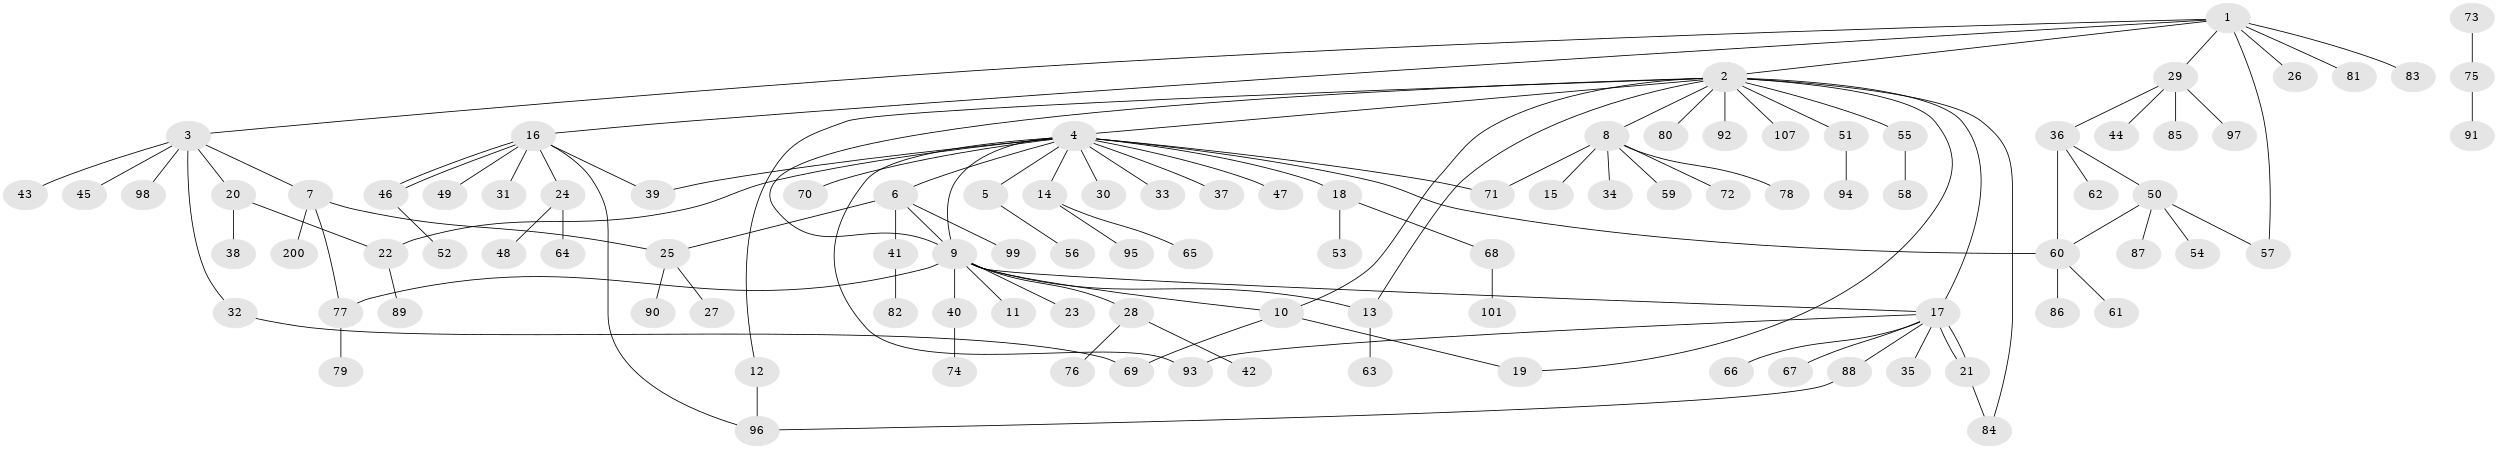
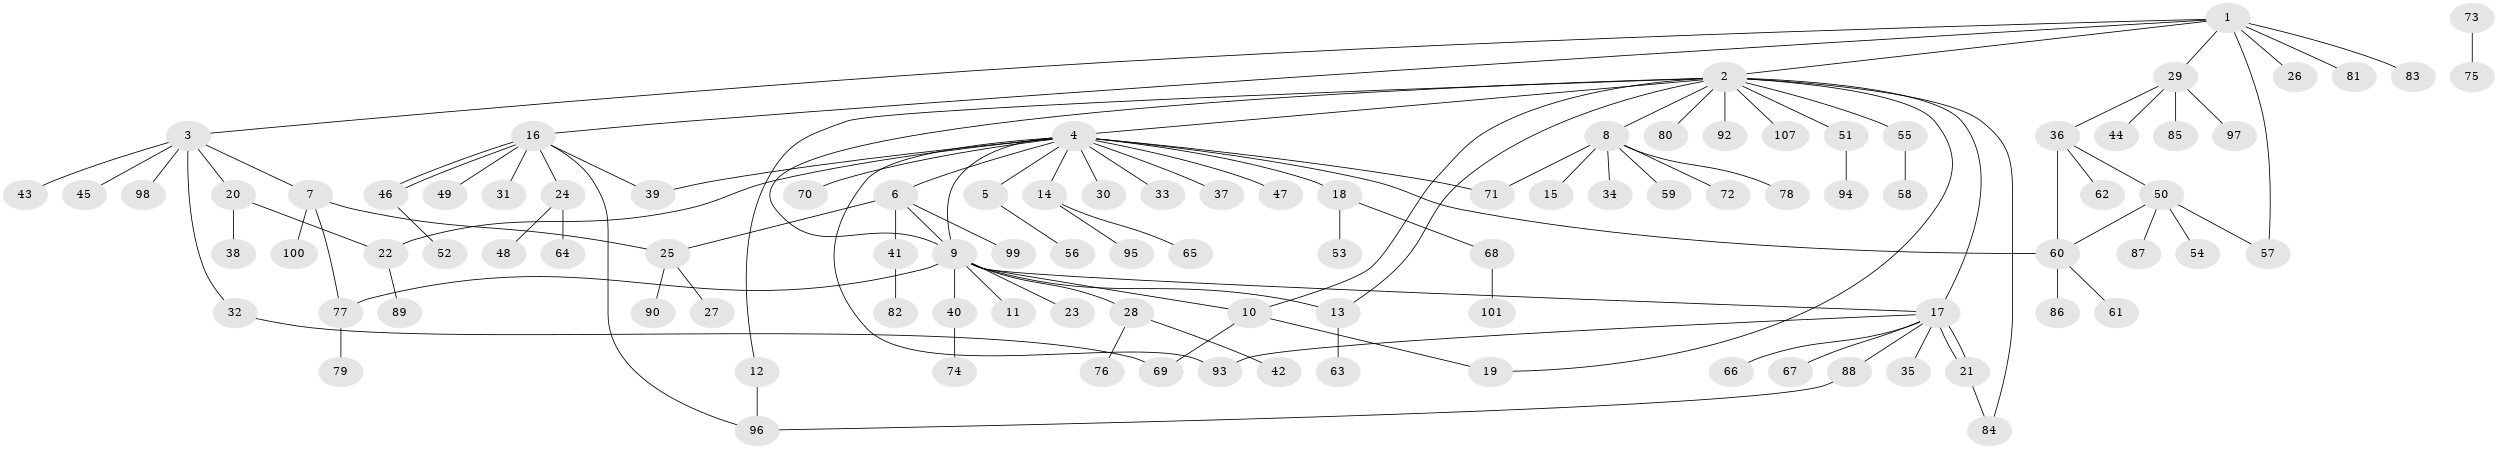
(2472, 136) -> none
(294, 254) -> (294, 254)
